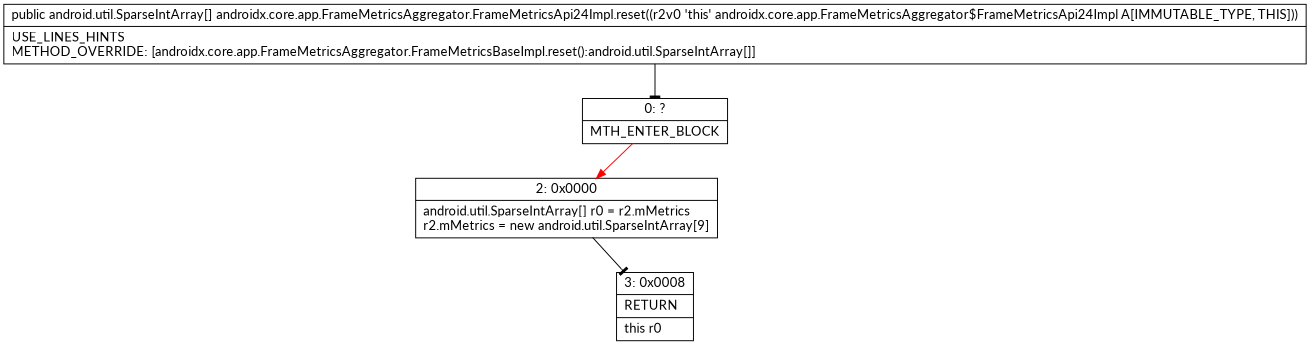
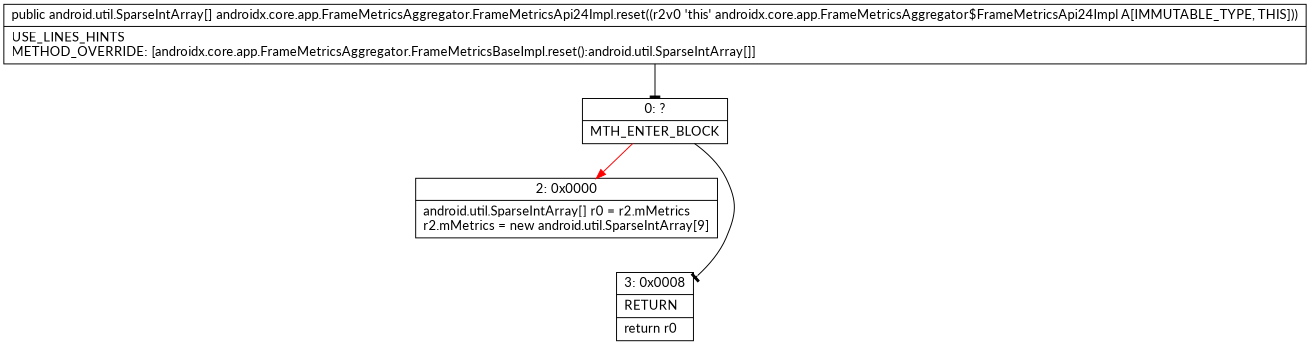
(607, 253) -> (734, 208)
(643, 329) -> (651, 329)
